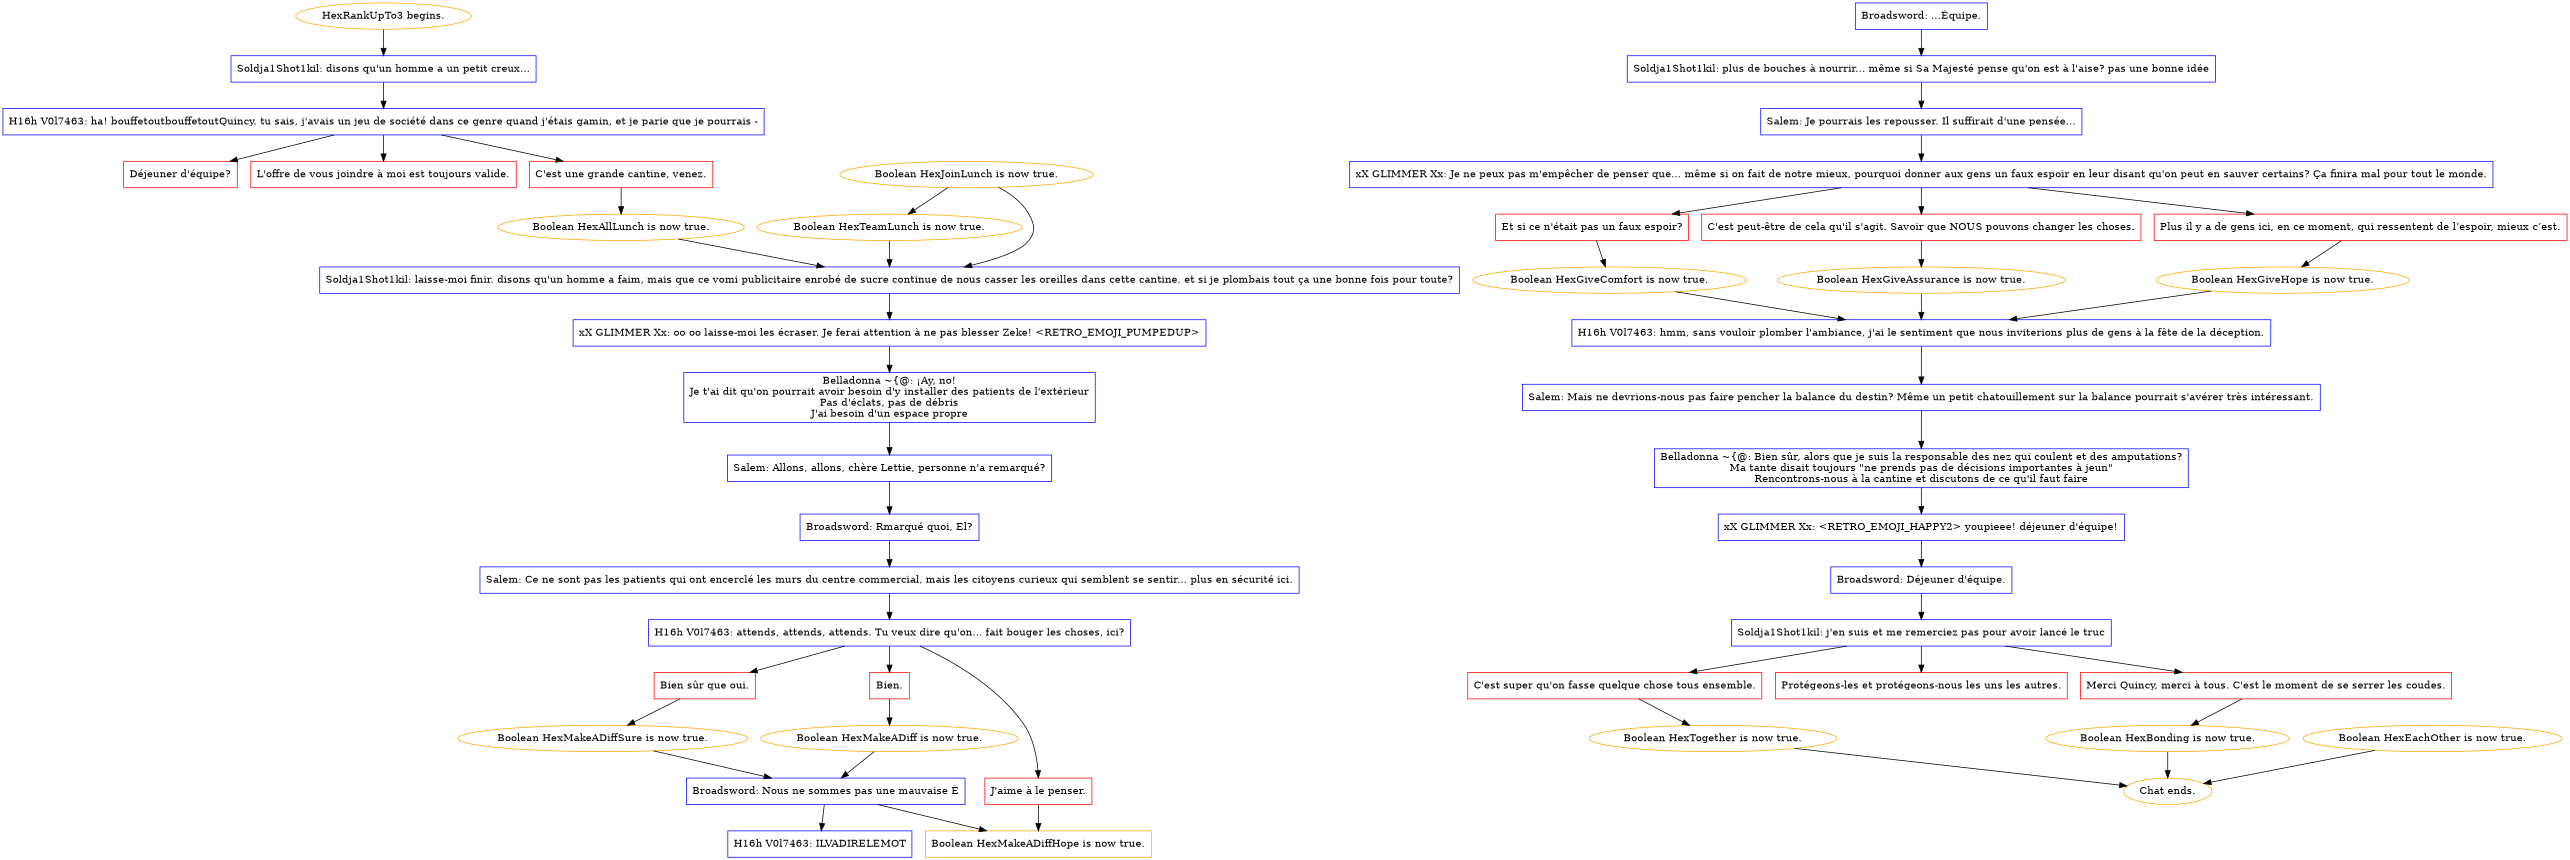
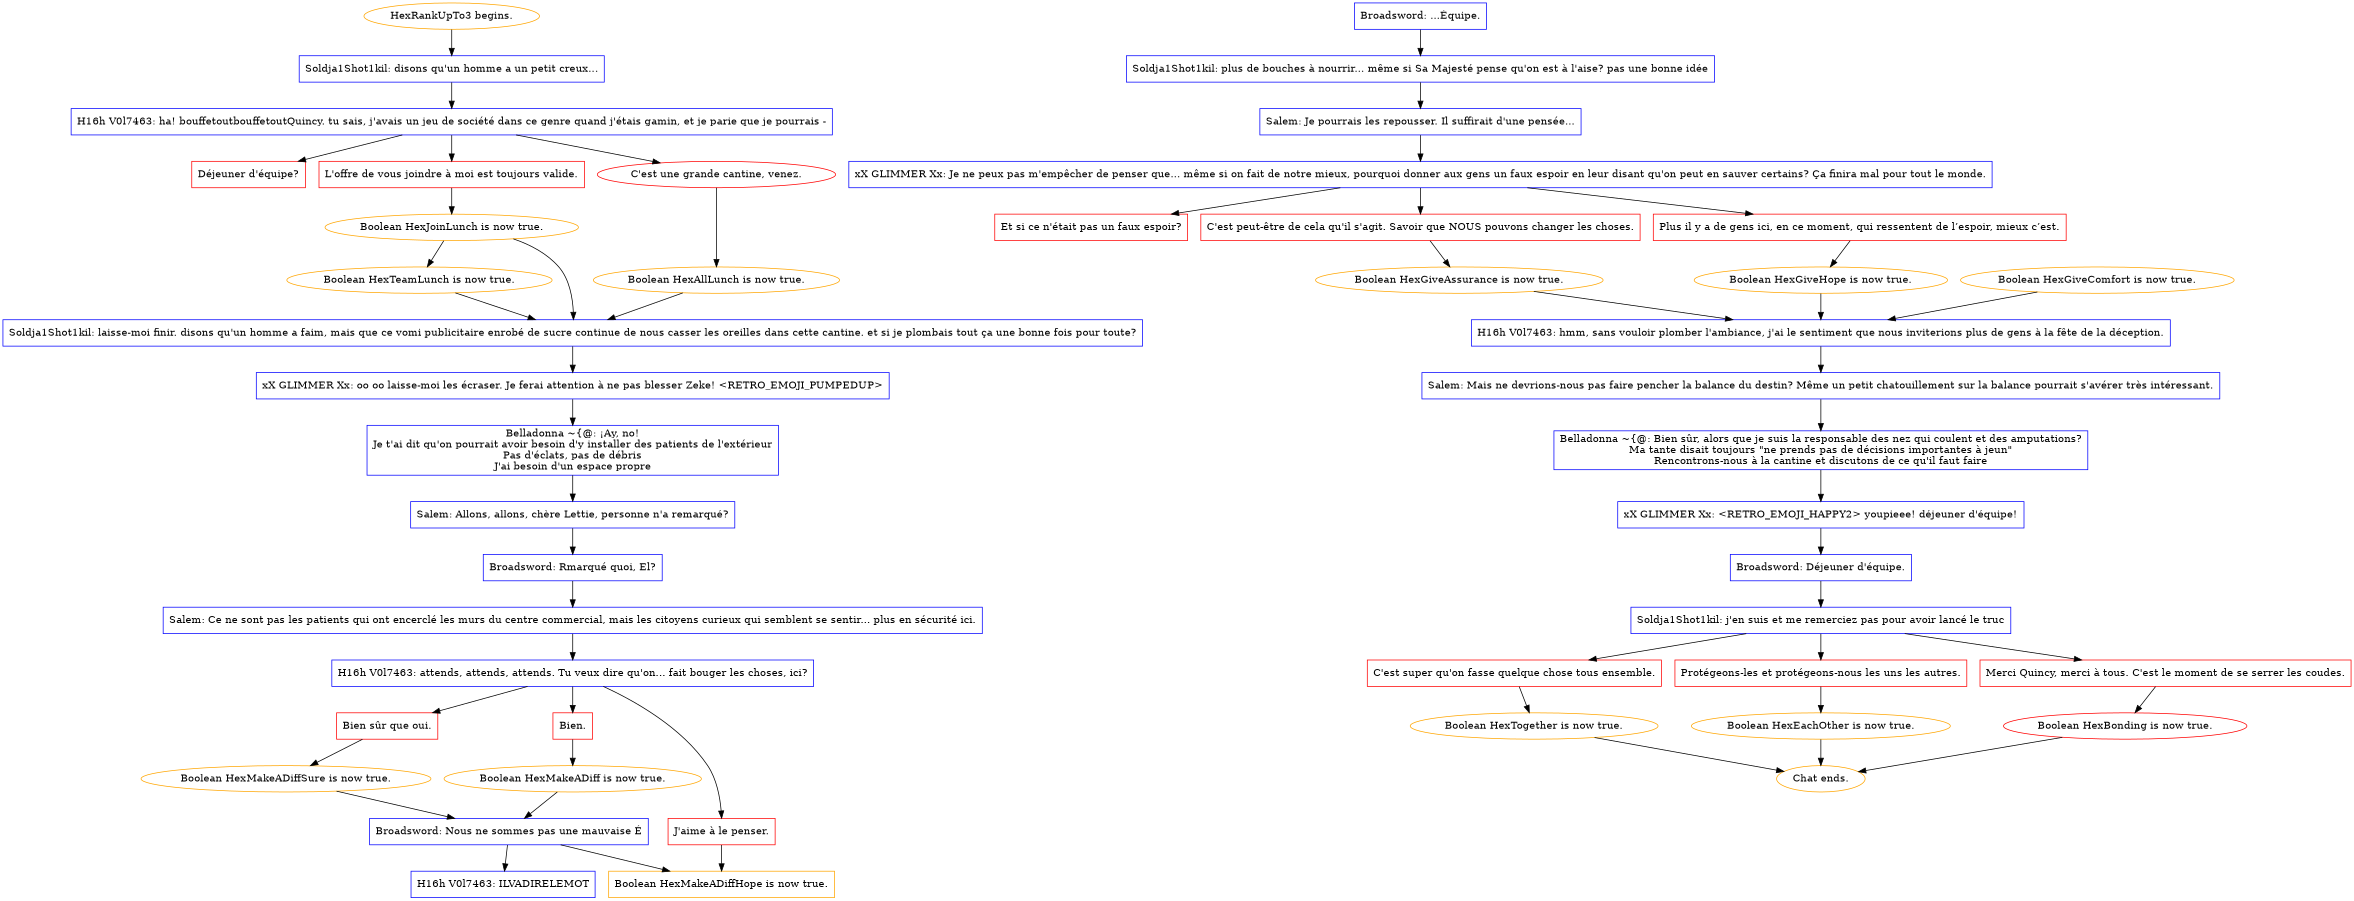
(621, 175) -> (716, 175)
none -> (452, 197)
(1600, 250) -> none
none -> (1821, 696)
(2168, 738) -> (2125, 726)
